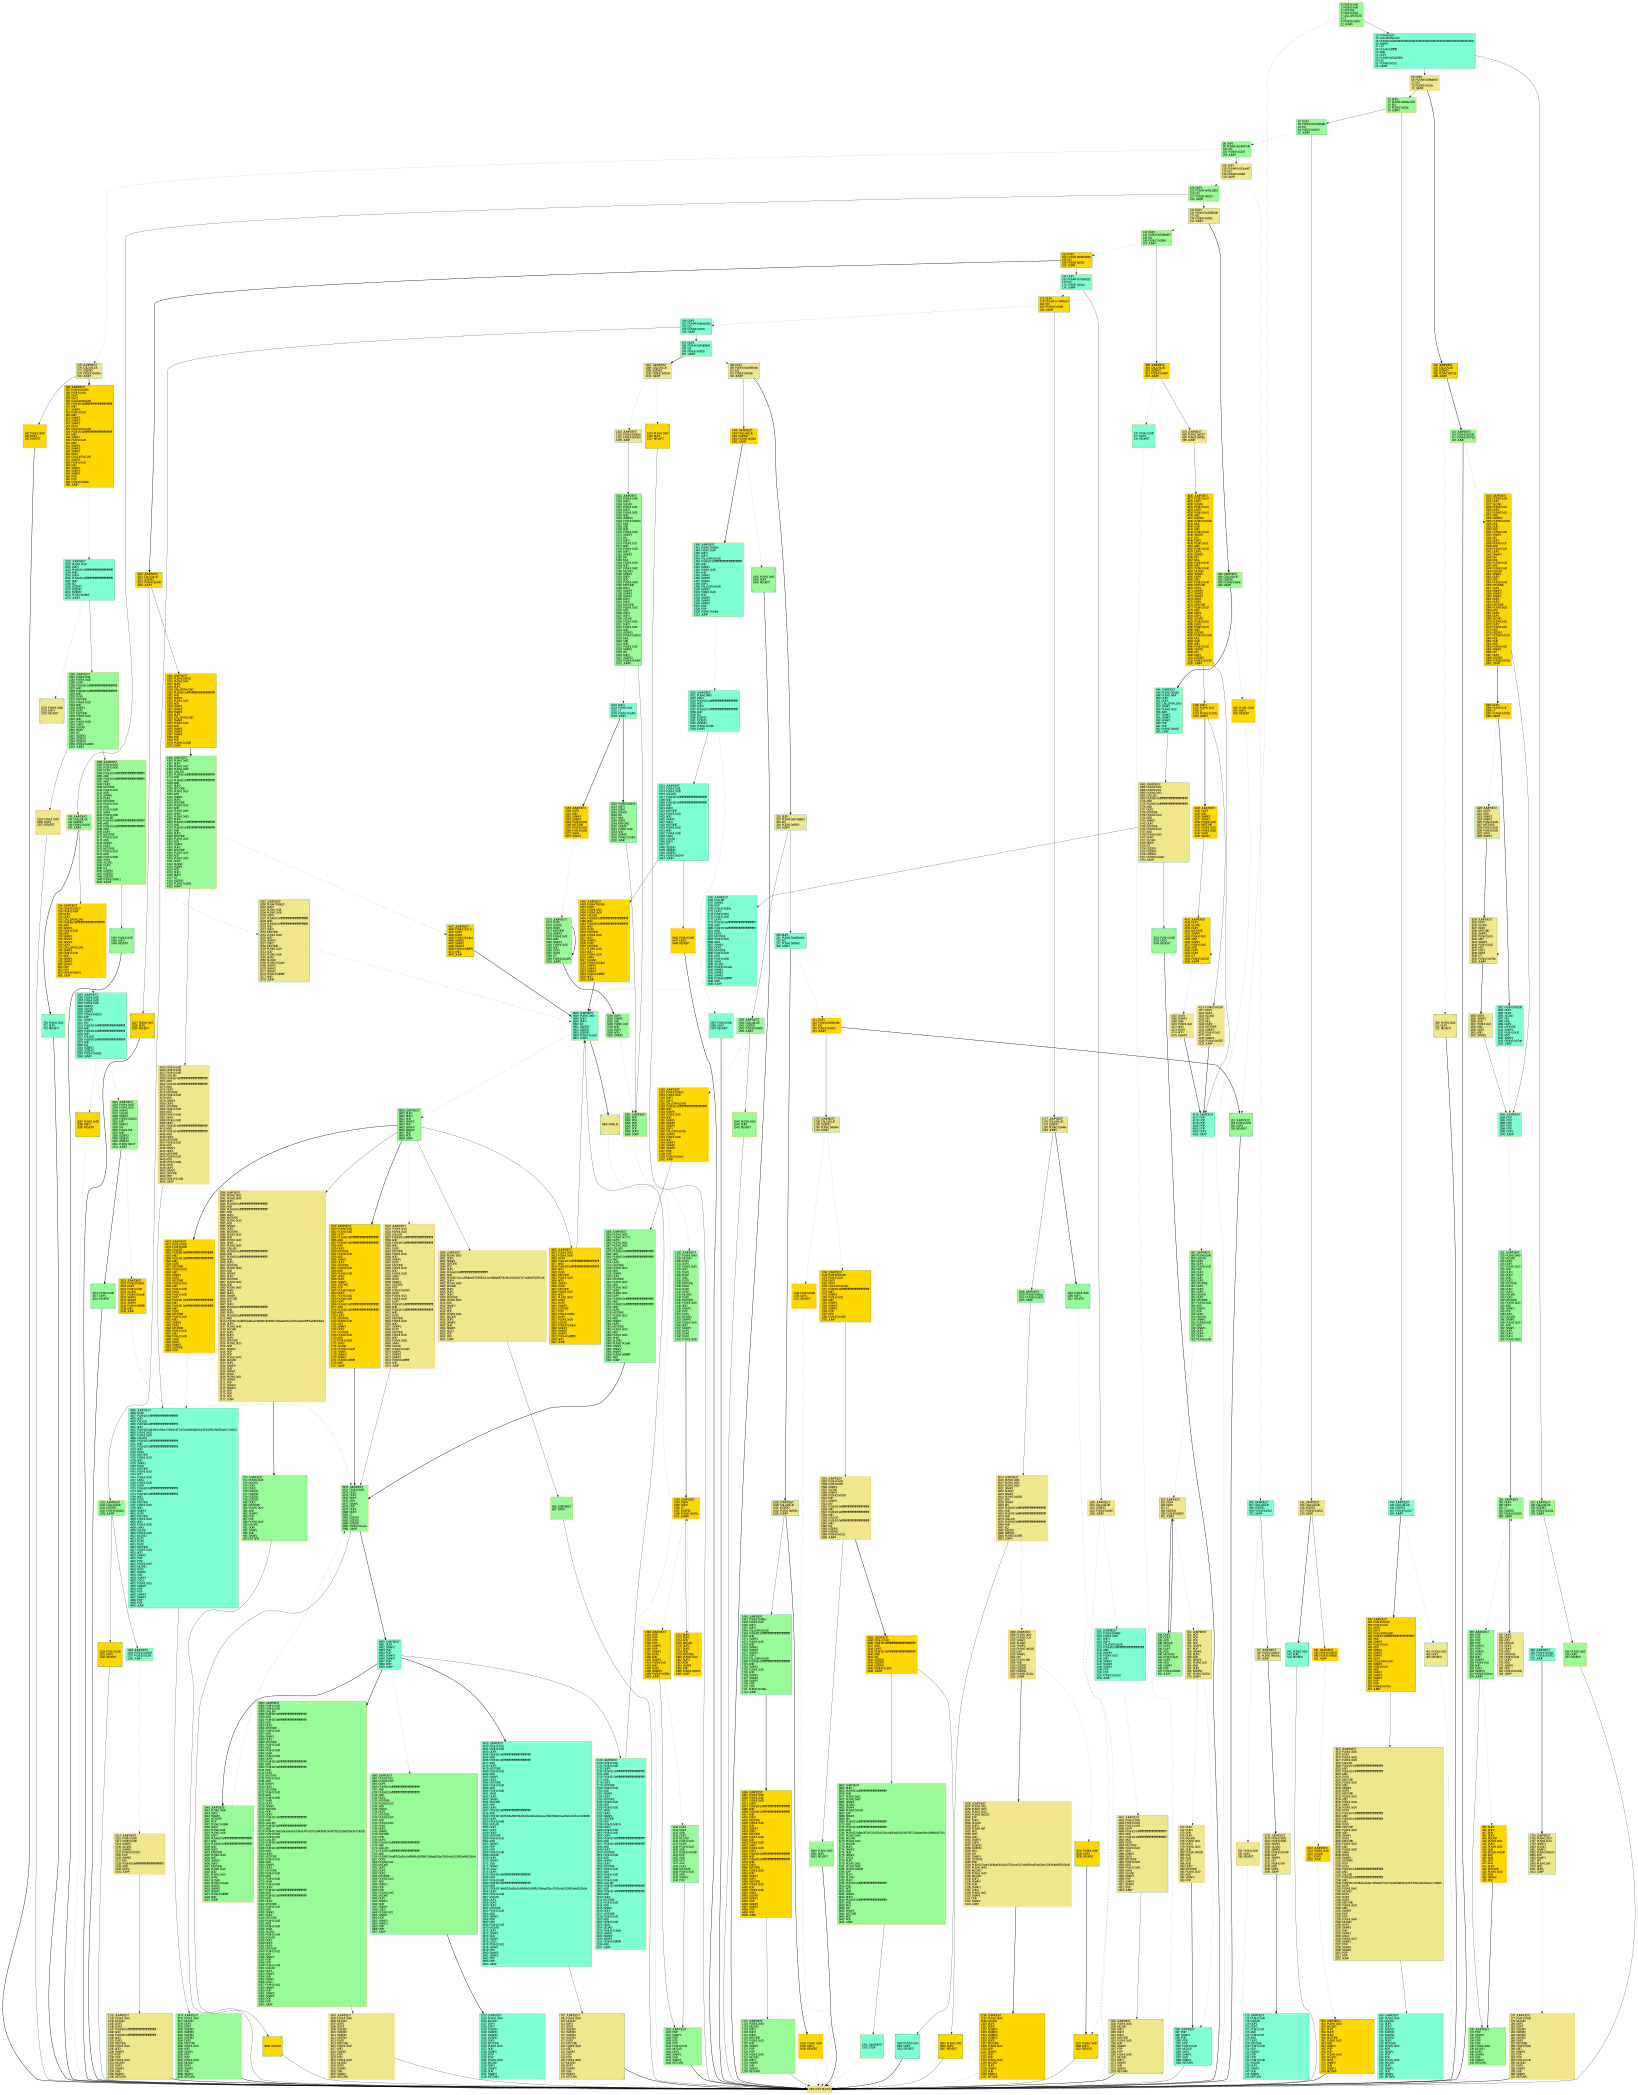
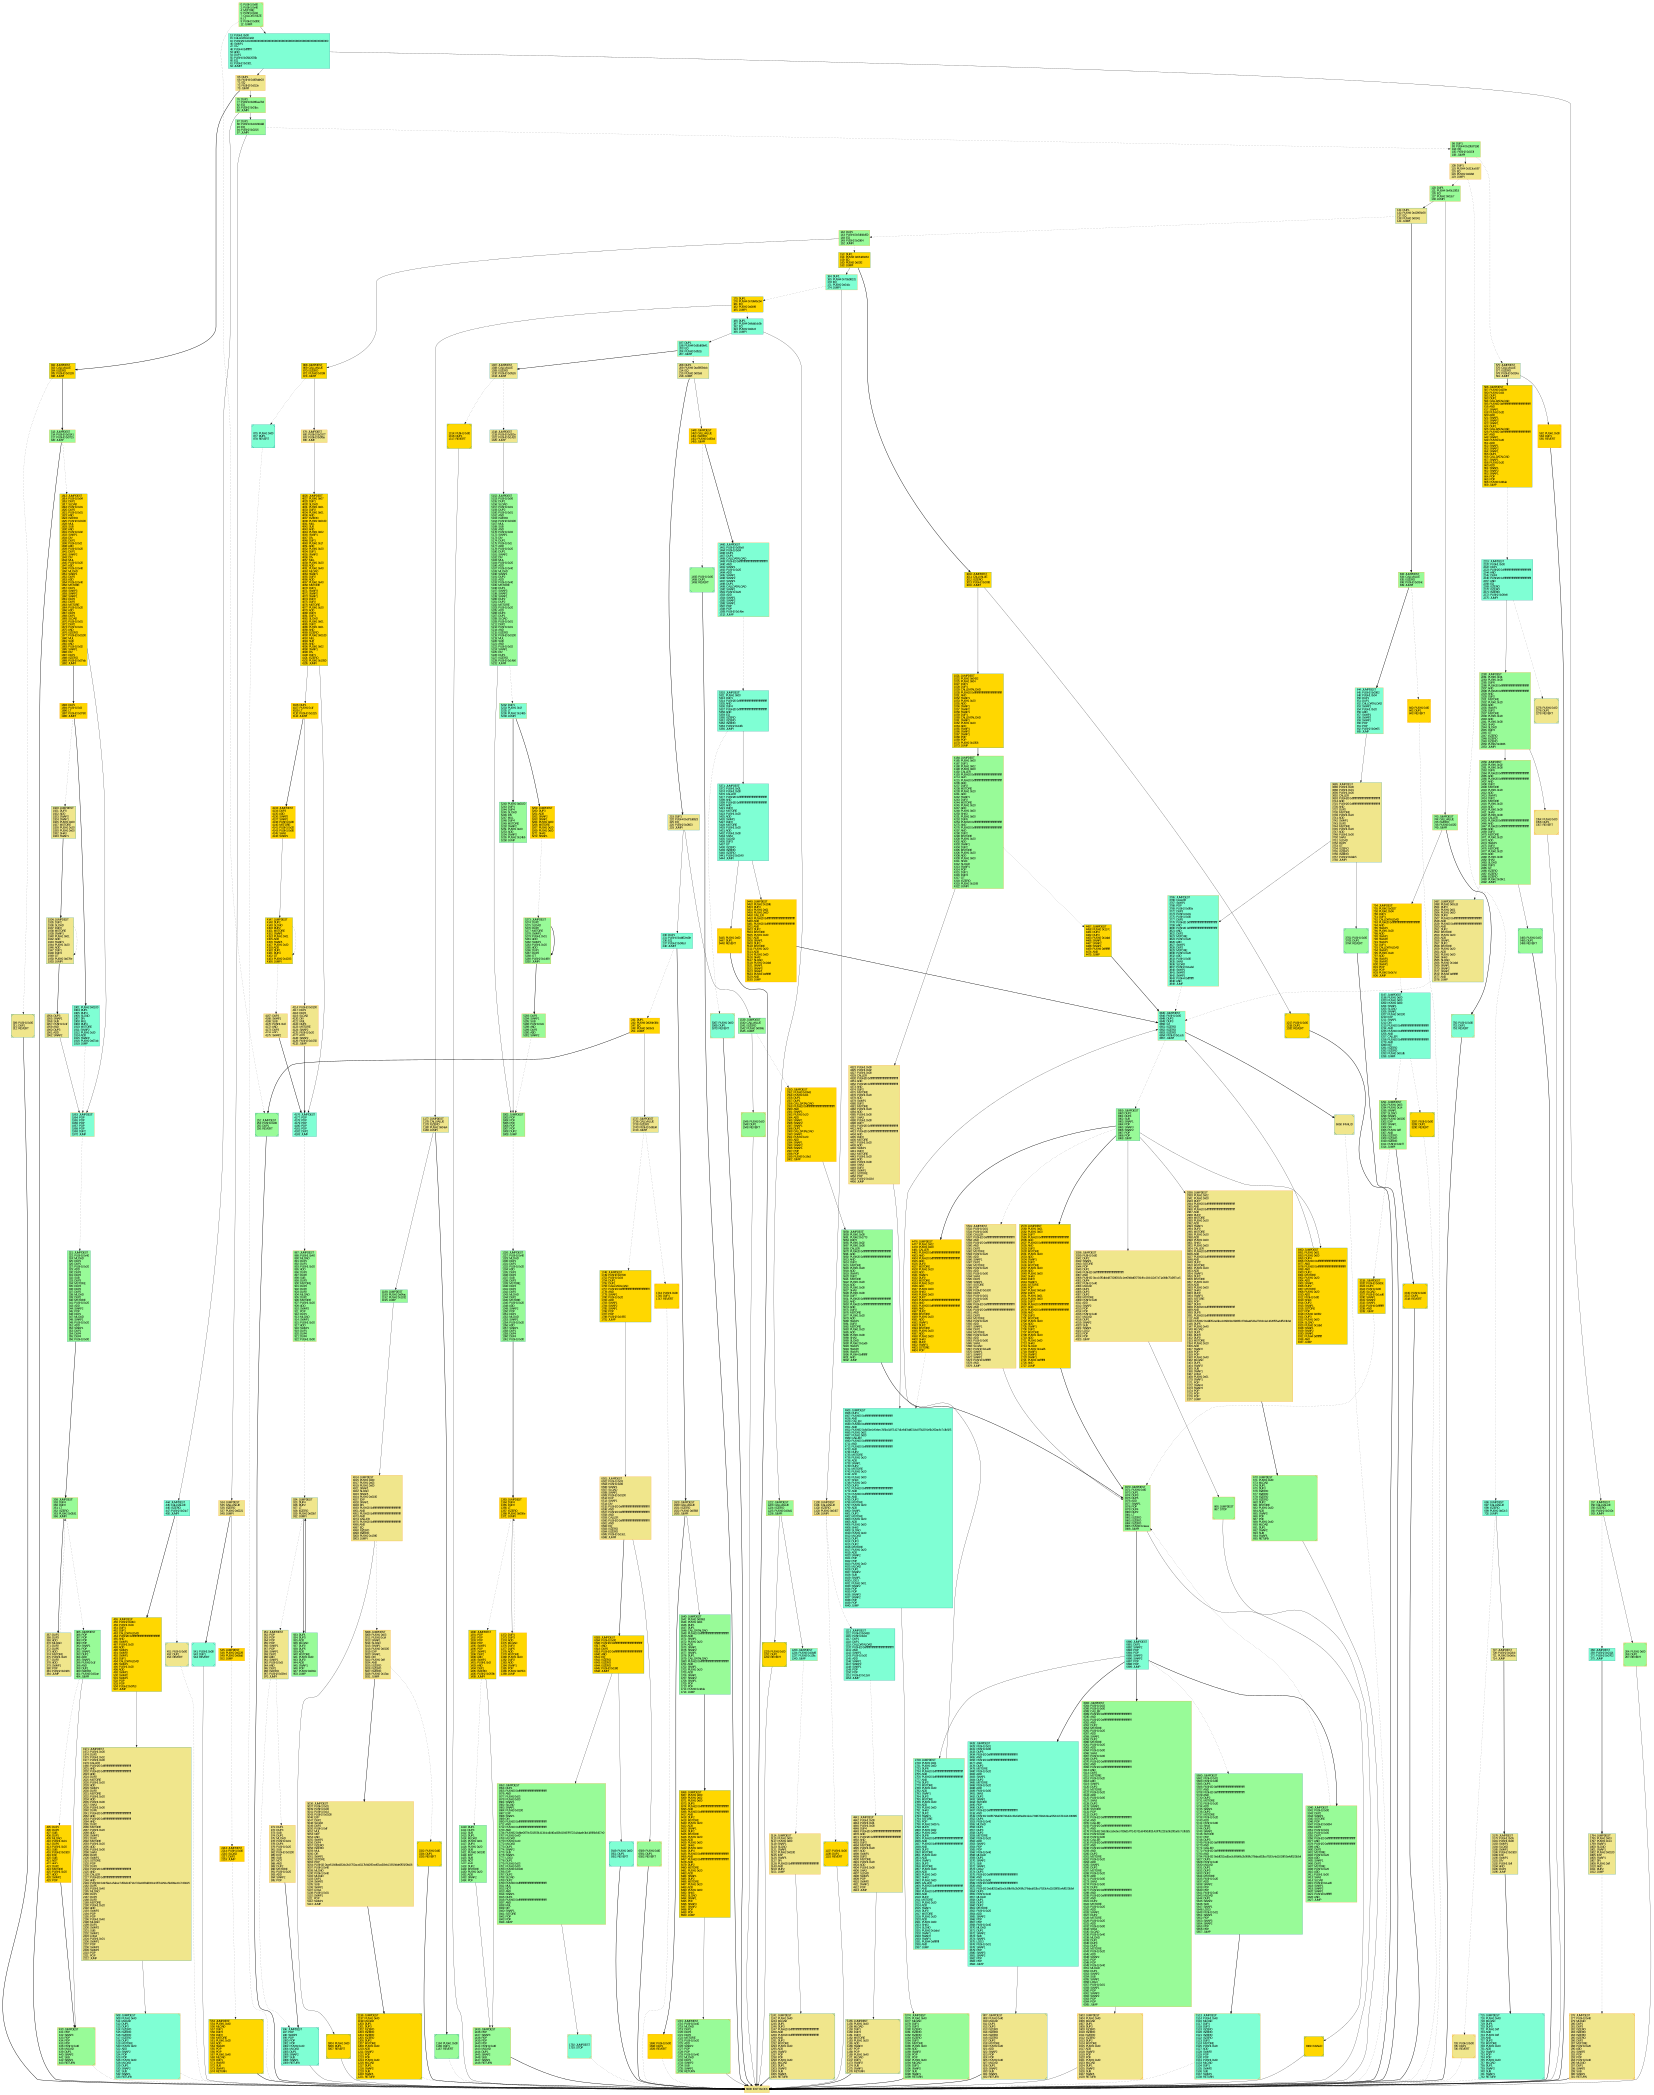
(1144, 436) -> (263, 436)
(103, 1296) -> (1415, 1296)
(1086, 1949) -> (431, 2075)
